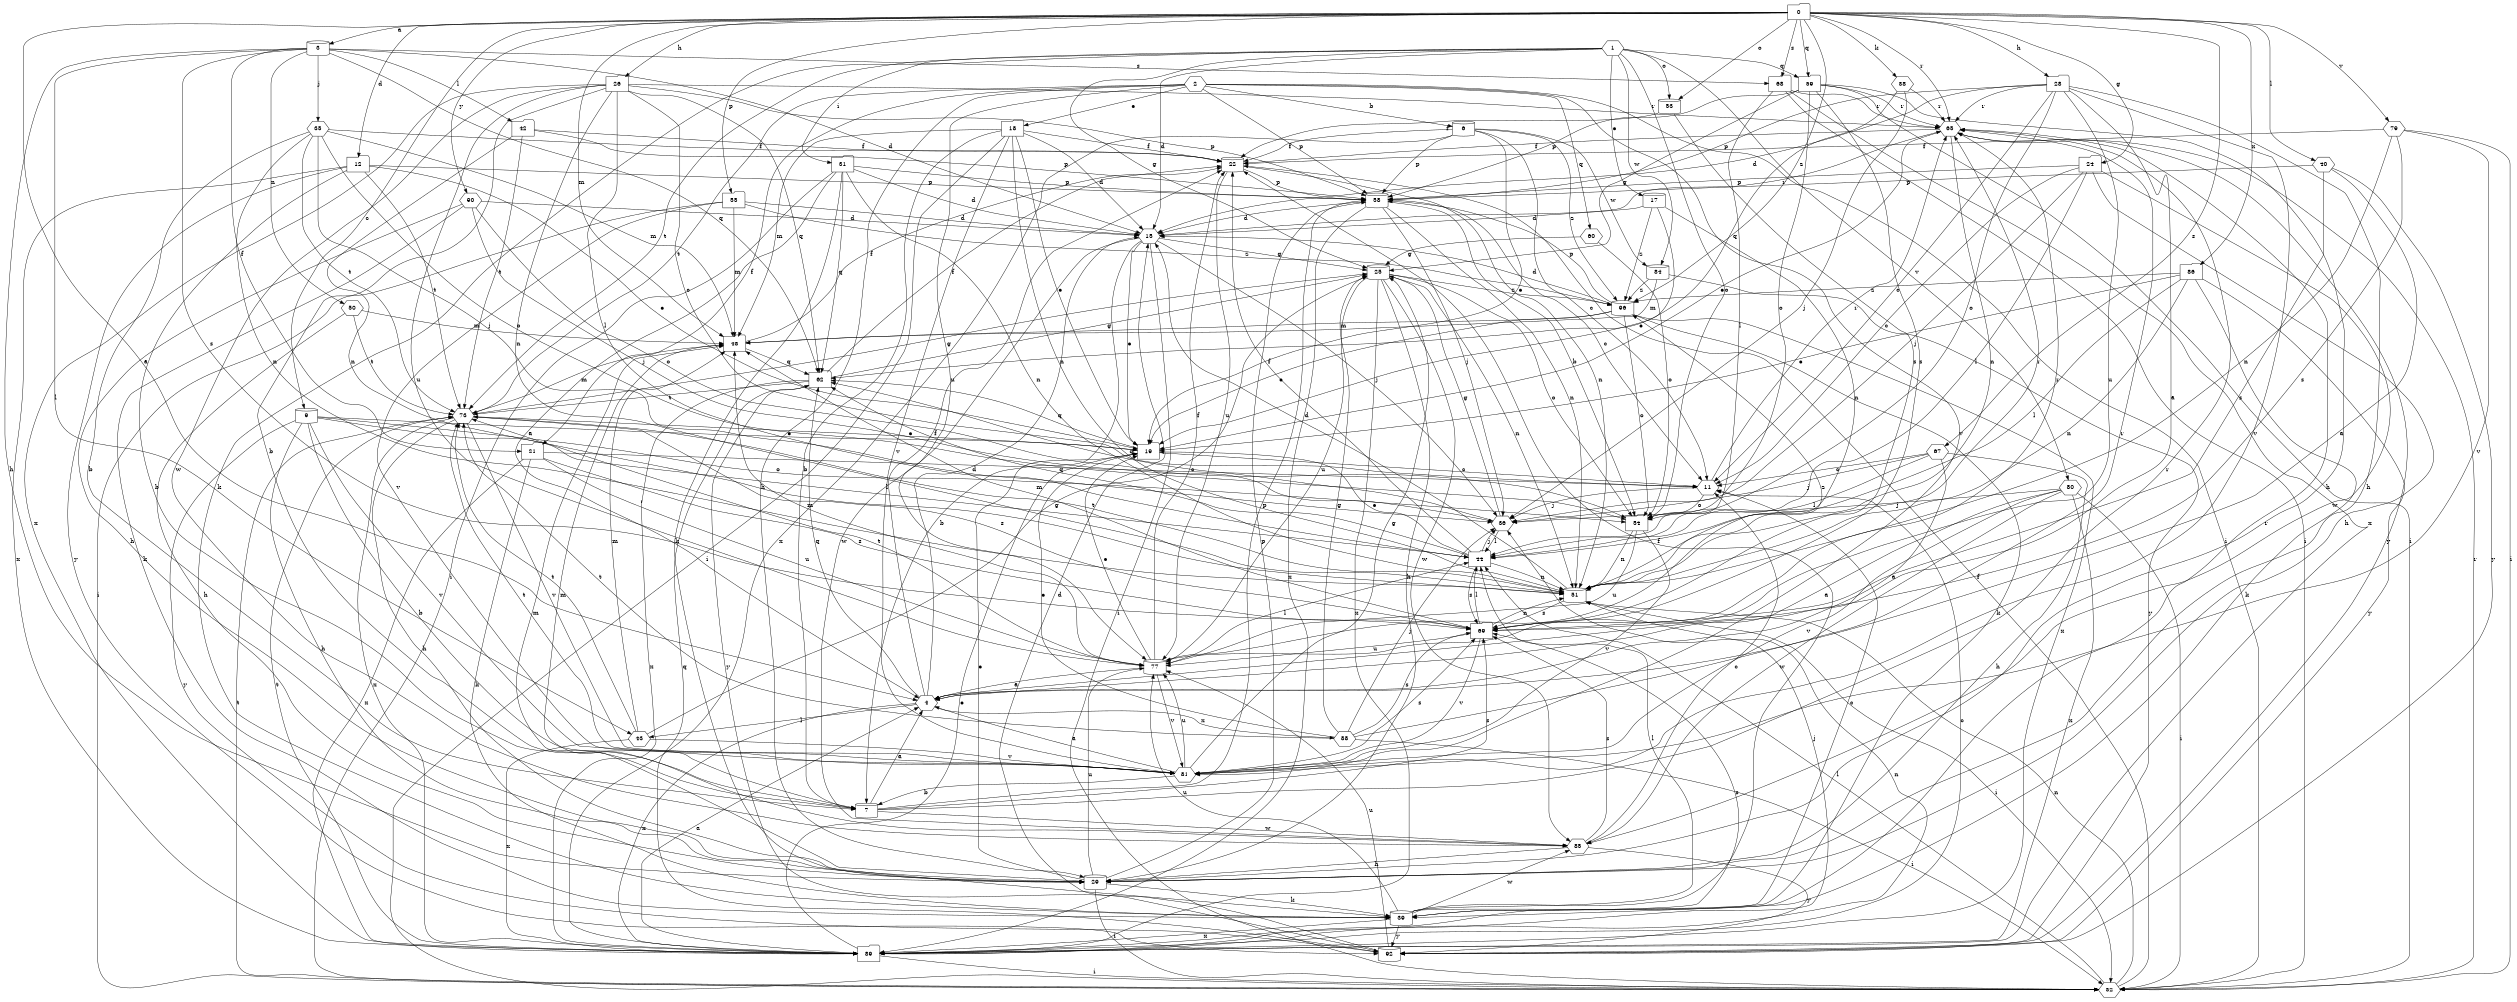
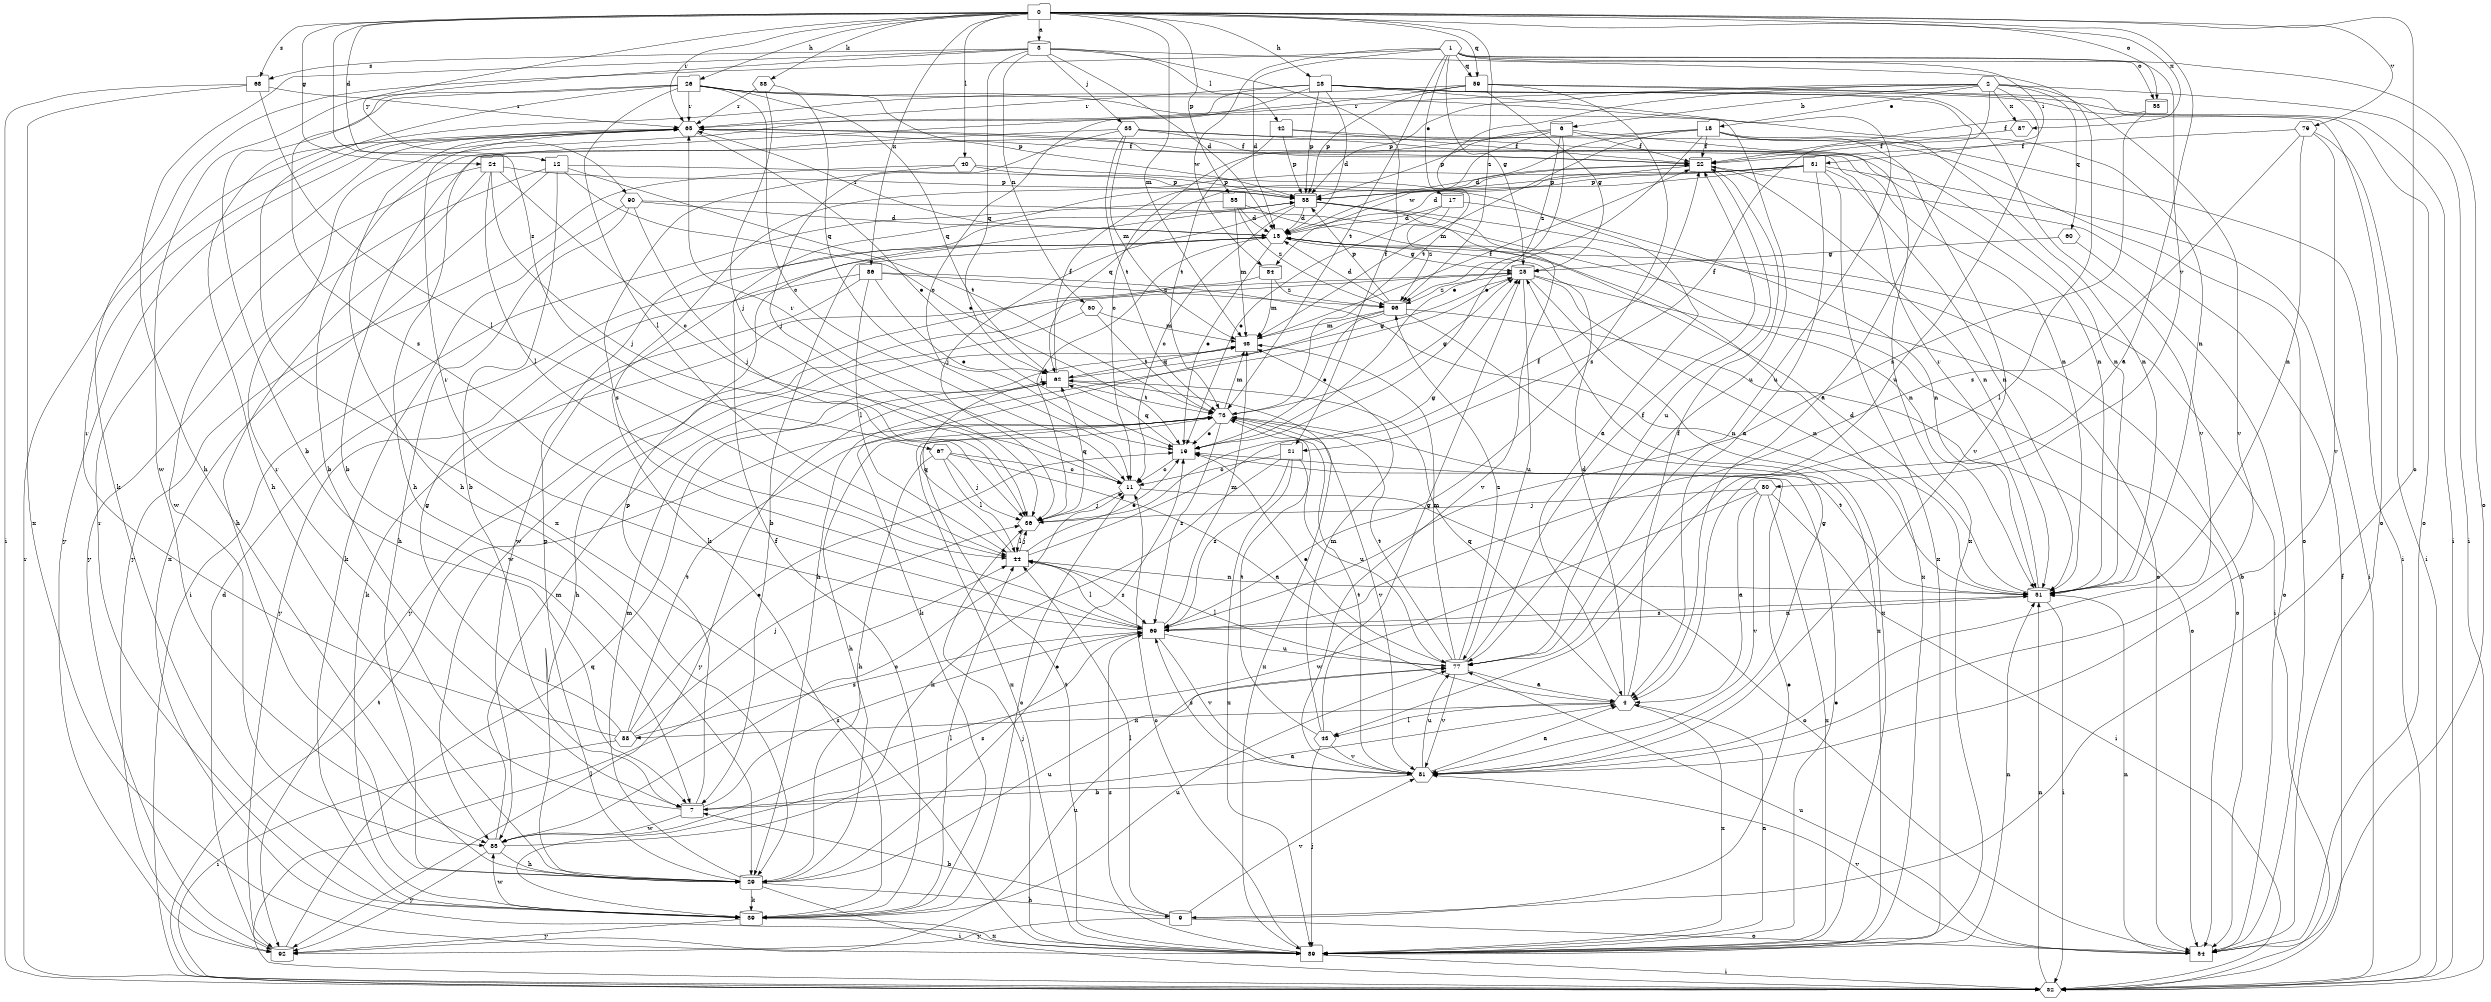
none -> (2022, 129)
(524, 809) -> (964, 897)
(508, 846) -> (1313, 846)
none -> (1940, 846)
